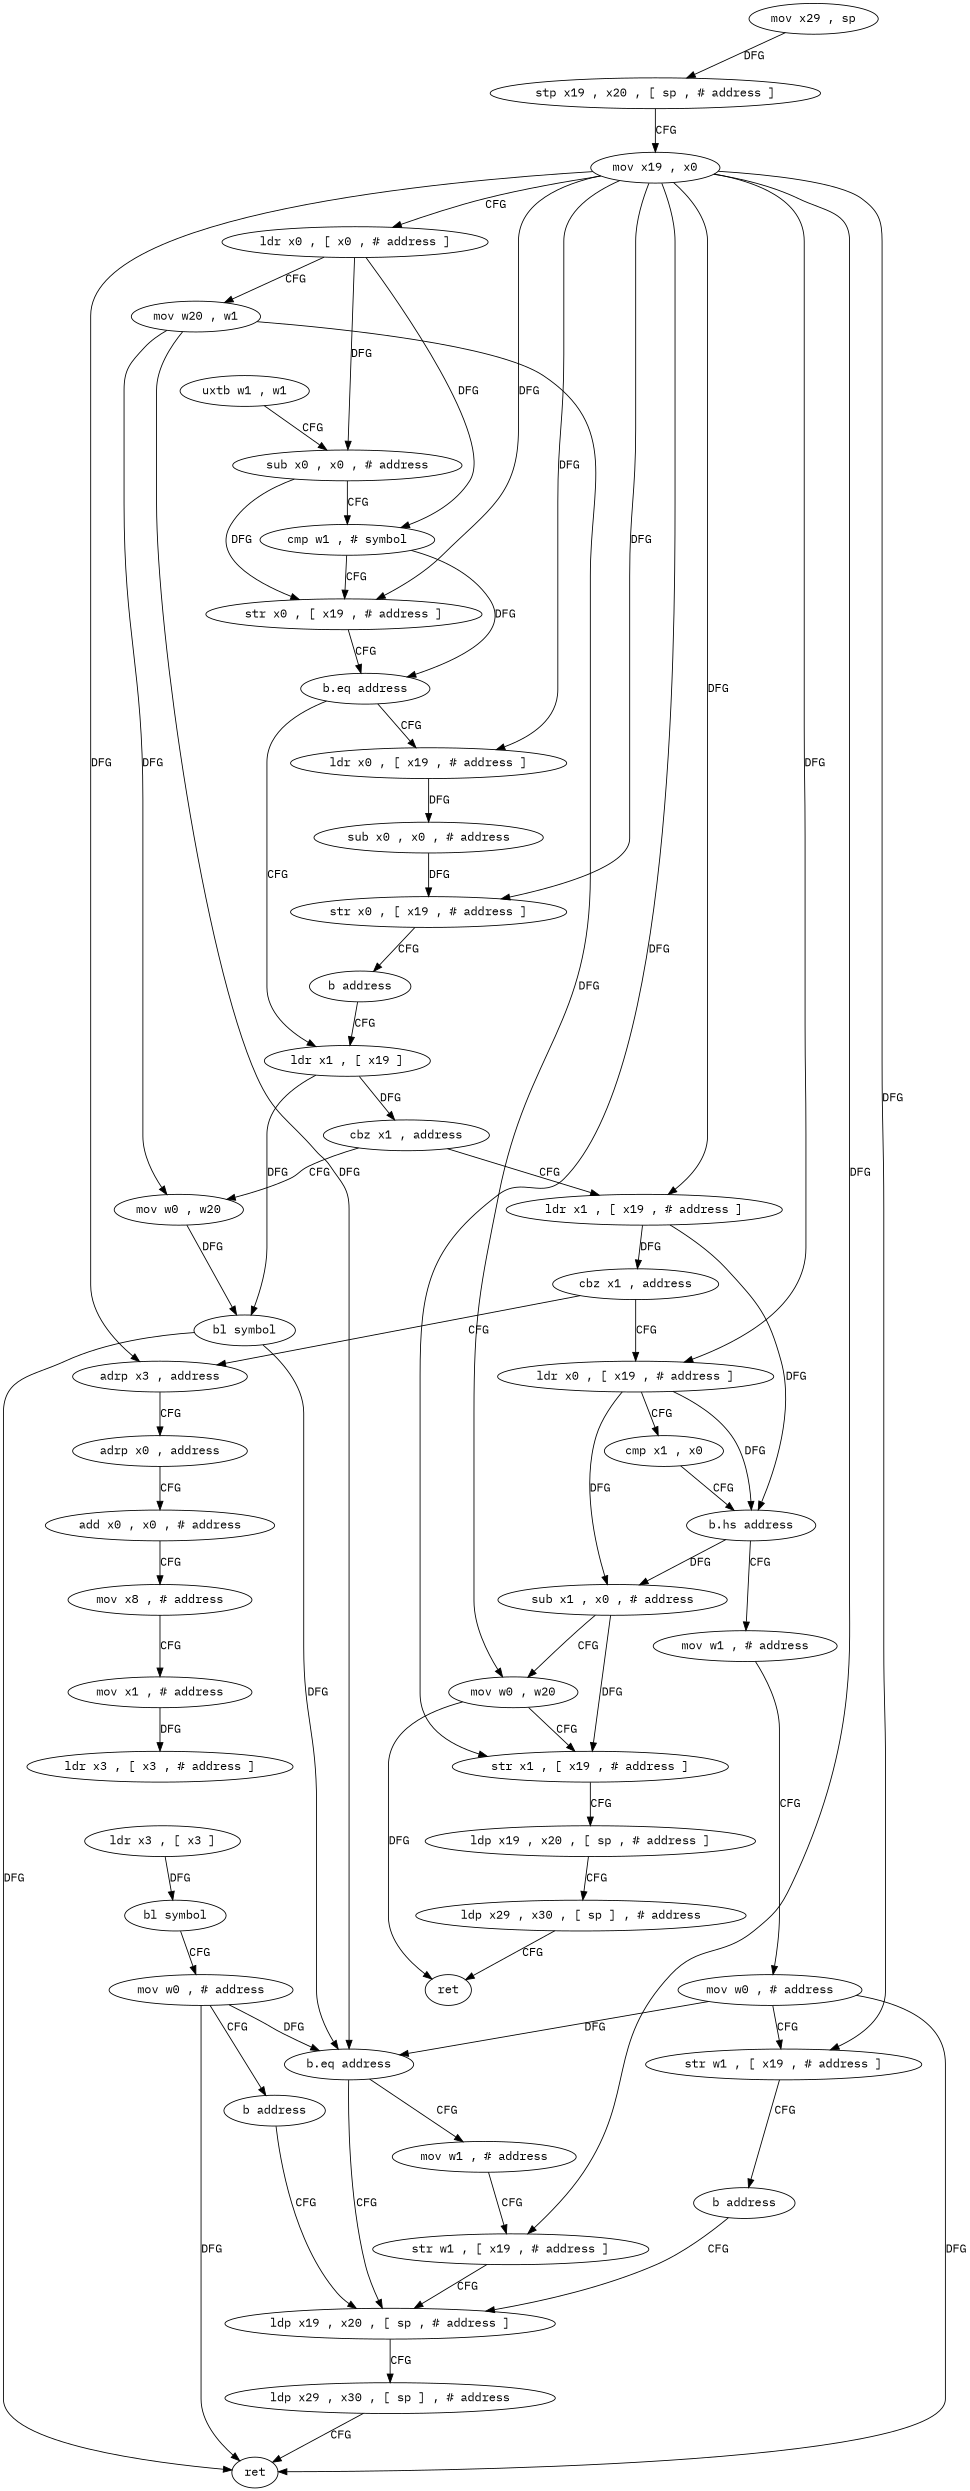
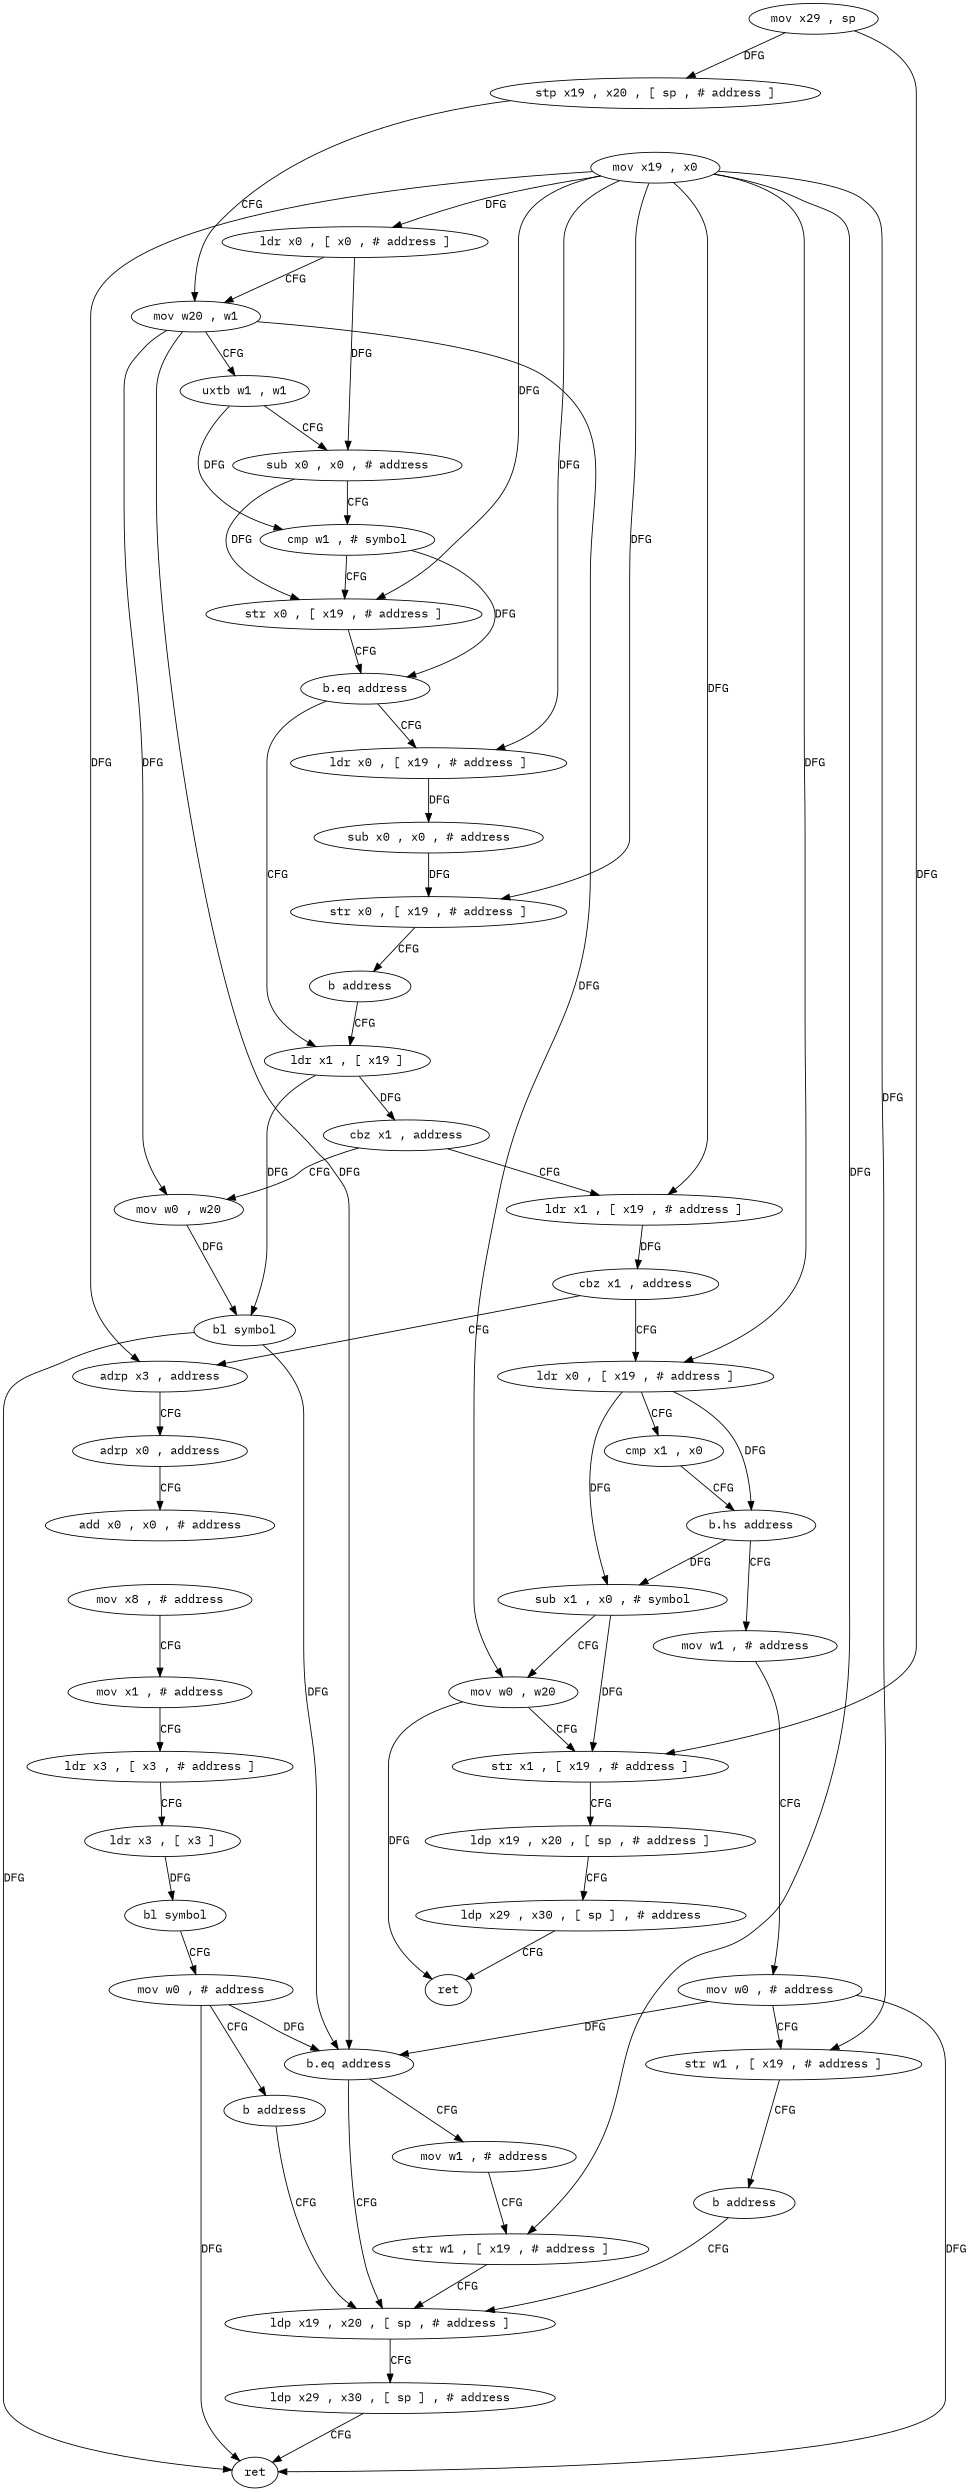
(655, 126) -> (319, 153)
(496, 205) -> (496, 205)
none -> (218, 350)
(453, 397) -> (204, 481)
(631, 1030) -> (916, 960)
(776, 1344) -> none
(160, 1558) -> none
(613, 1600) -> (613, 1600)
(171, 1730) -> (171, 1730)
none -> (161, 1800)
